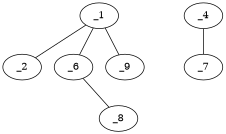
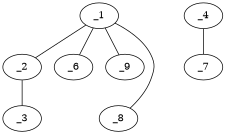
(96, 93) -> (153, 61)
none -> (22, 119)
